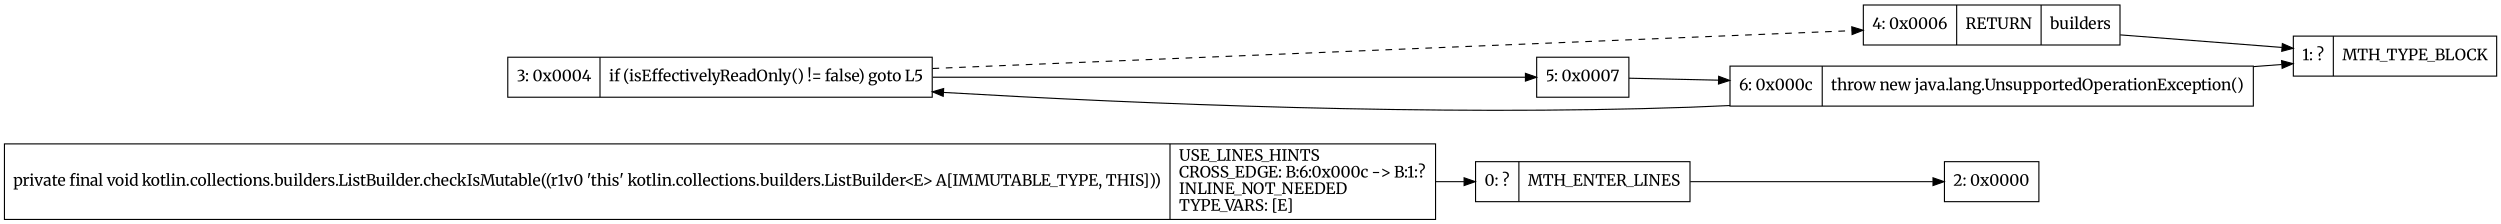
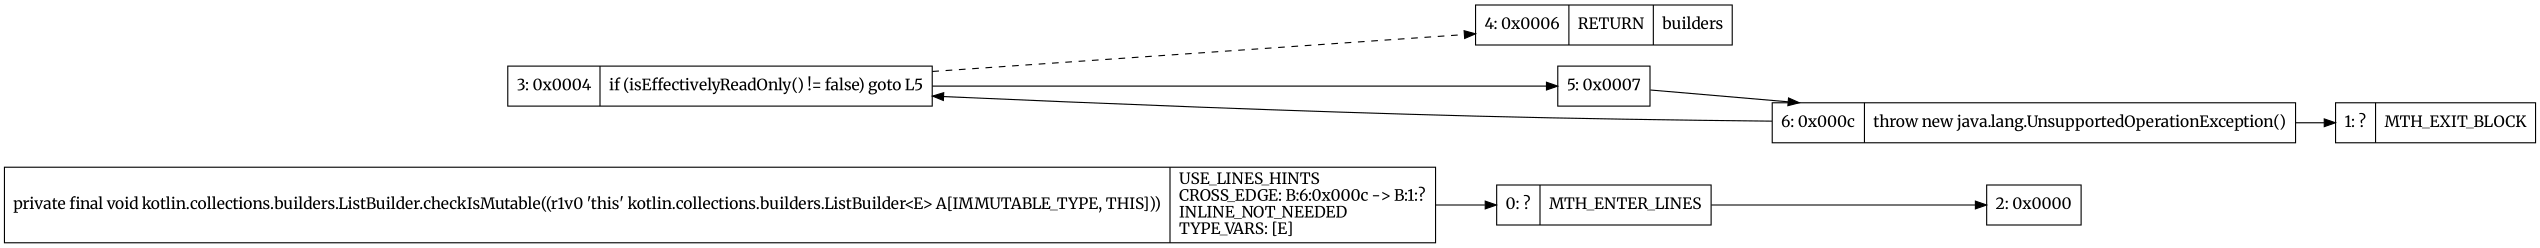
(2201, 41) -> none
(2415, 56) -> (2456, 122)
